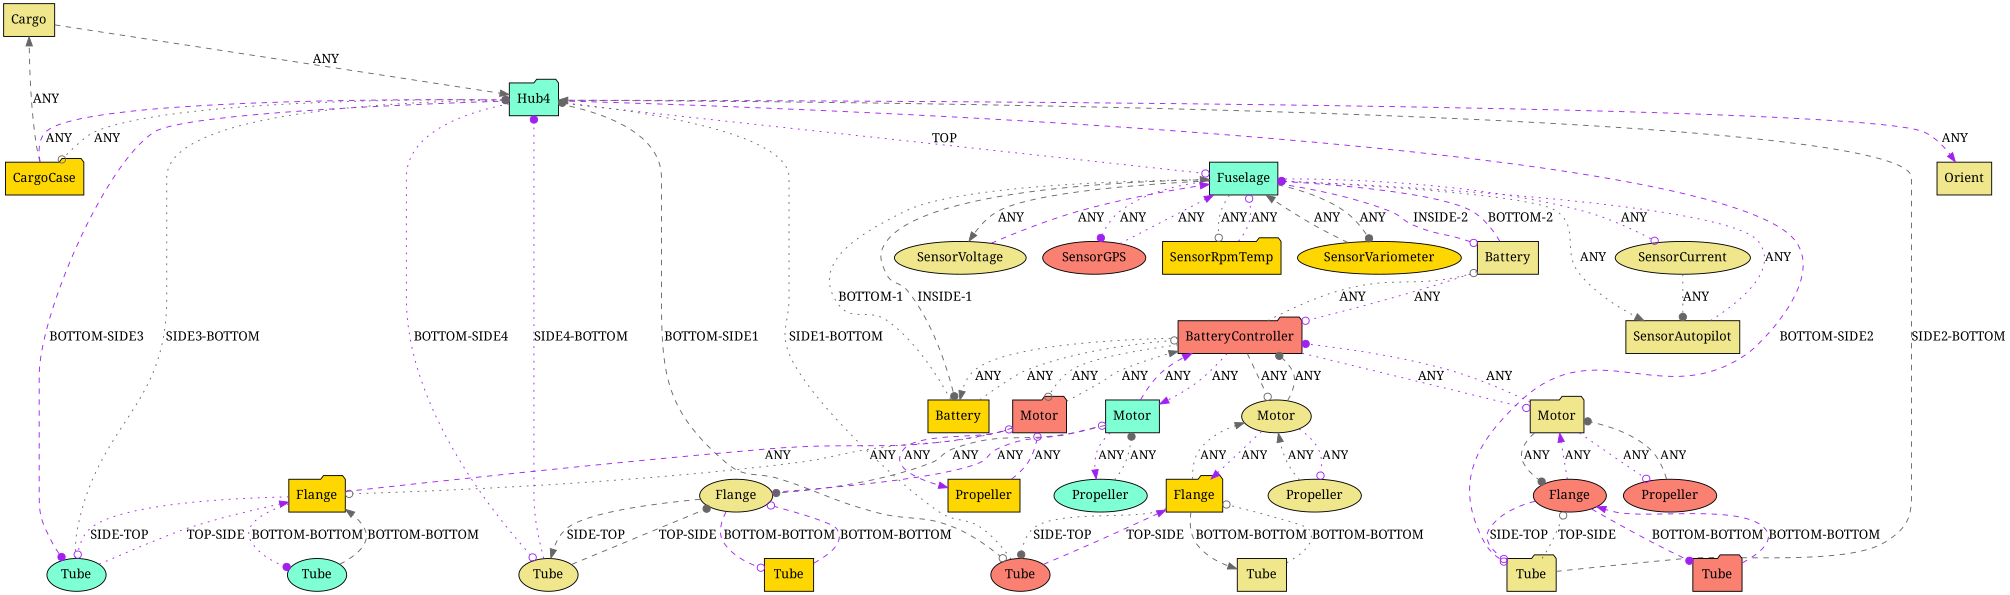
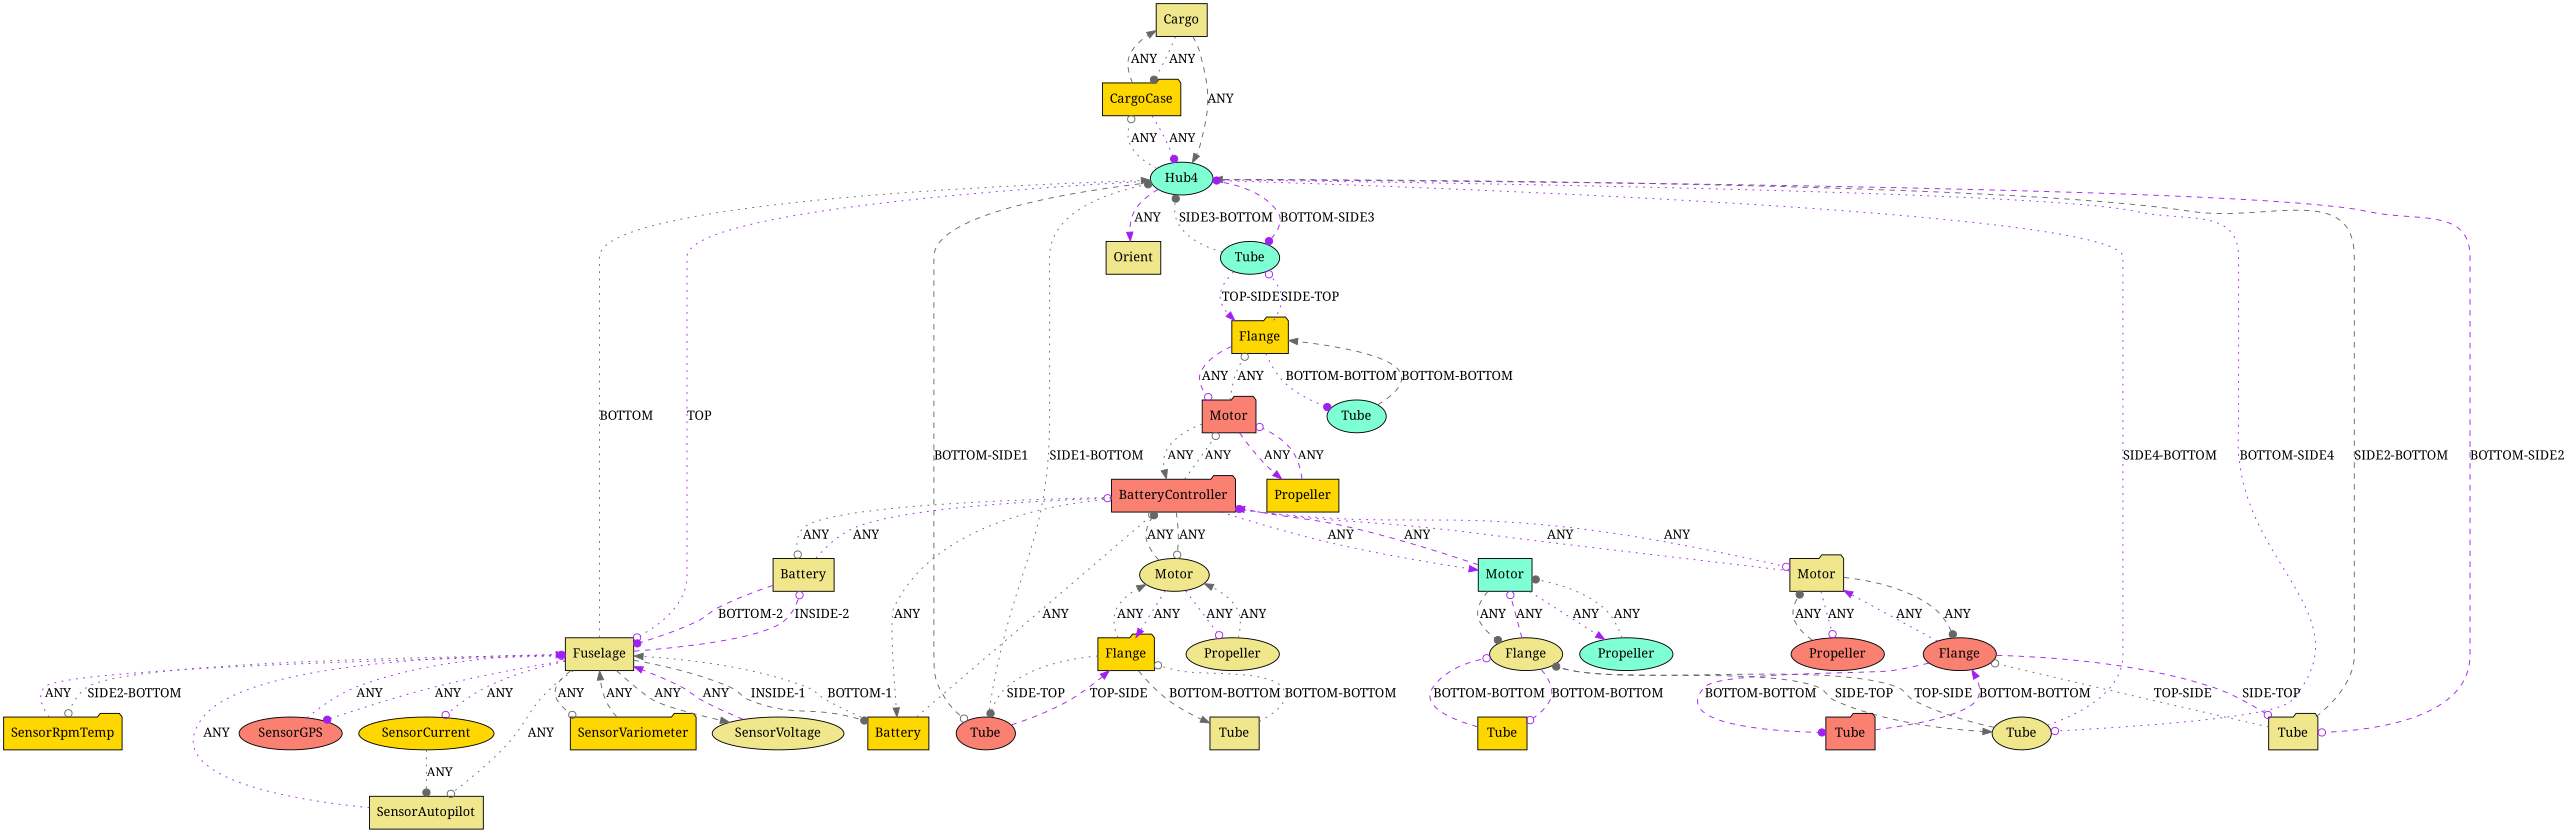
none -> (1166, 57)
(534, 99) -> (1182, 179)
(183, 107) -> (1163, 135)
(1244, 179) -> (600, 654)
(1328, 201) -> (555, 693)
(1559, 213) -> (516, 733)
(1235, 218) -> (135, 694)
none -> (676, 221)
(1379, 258) -> (633, 733)
(1683, 258) -> (426, 733)
